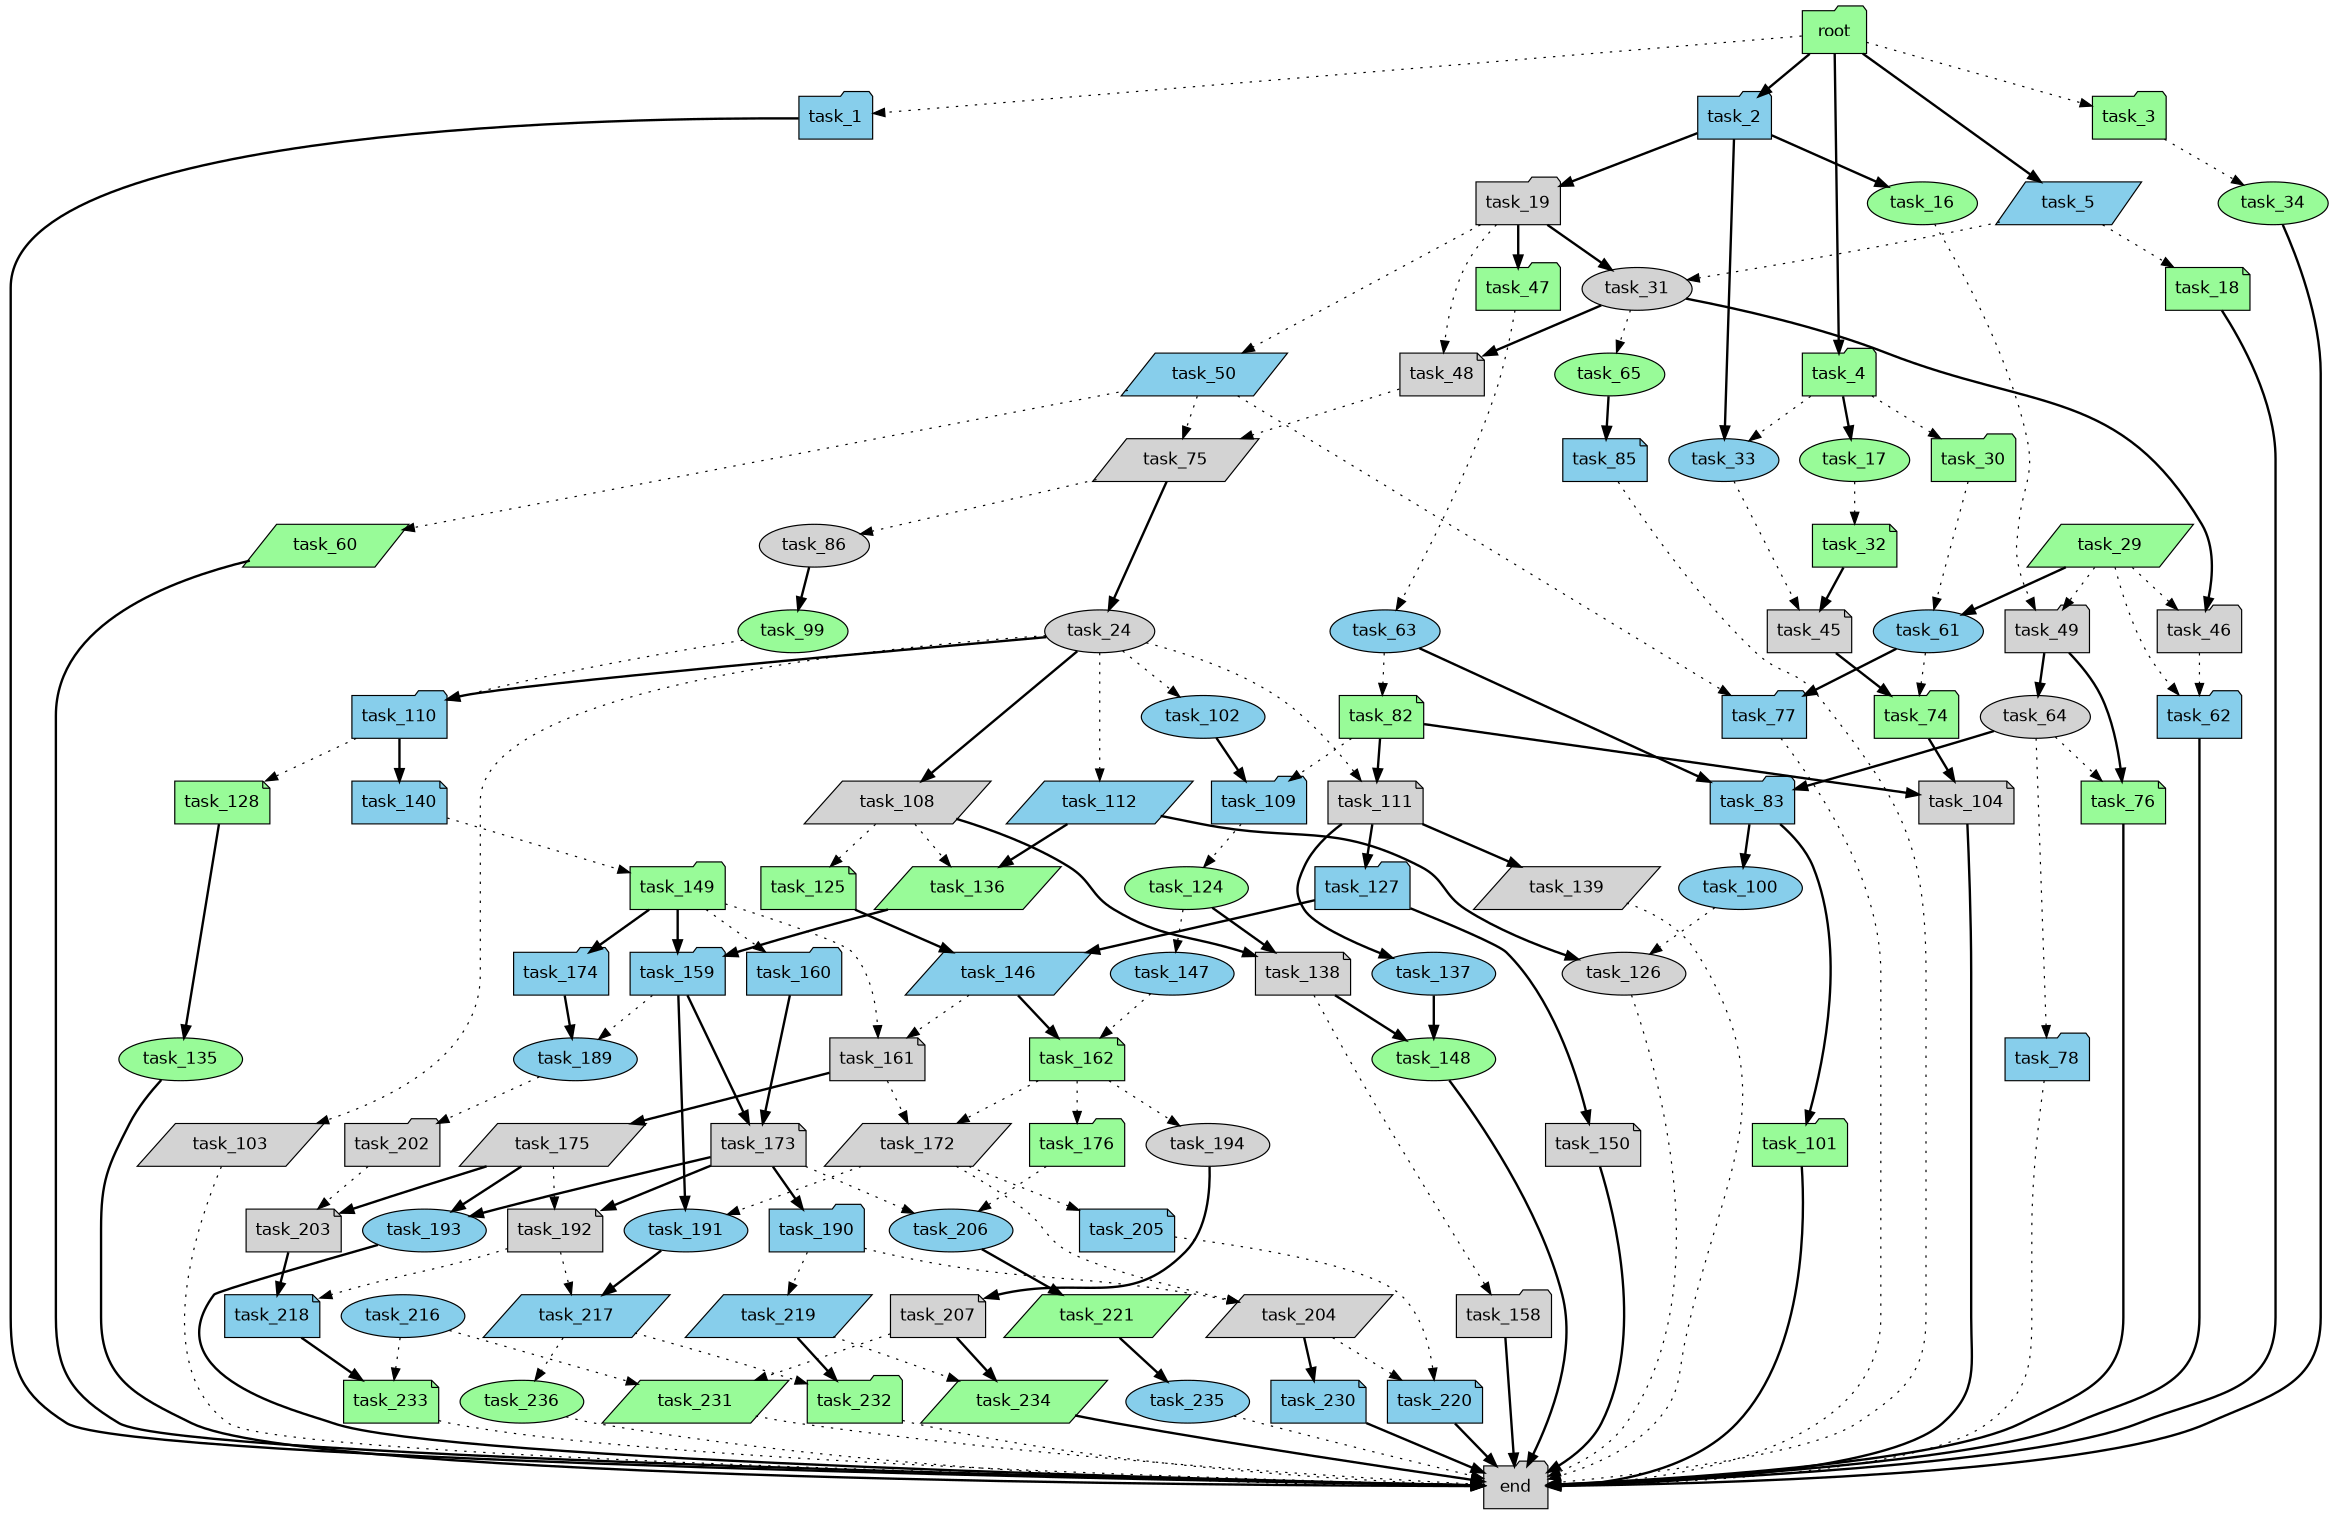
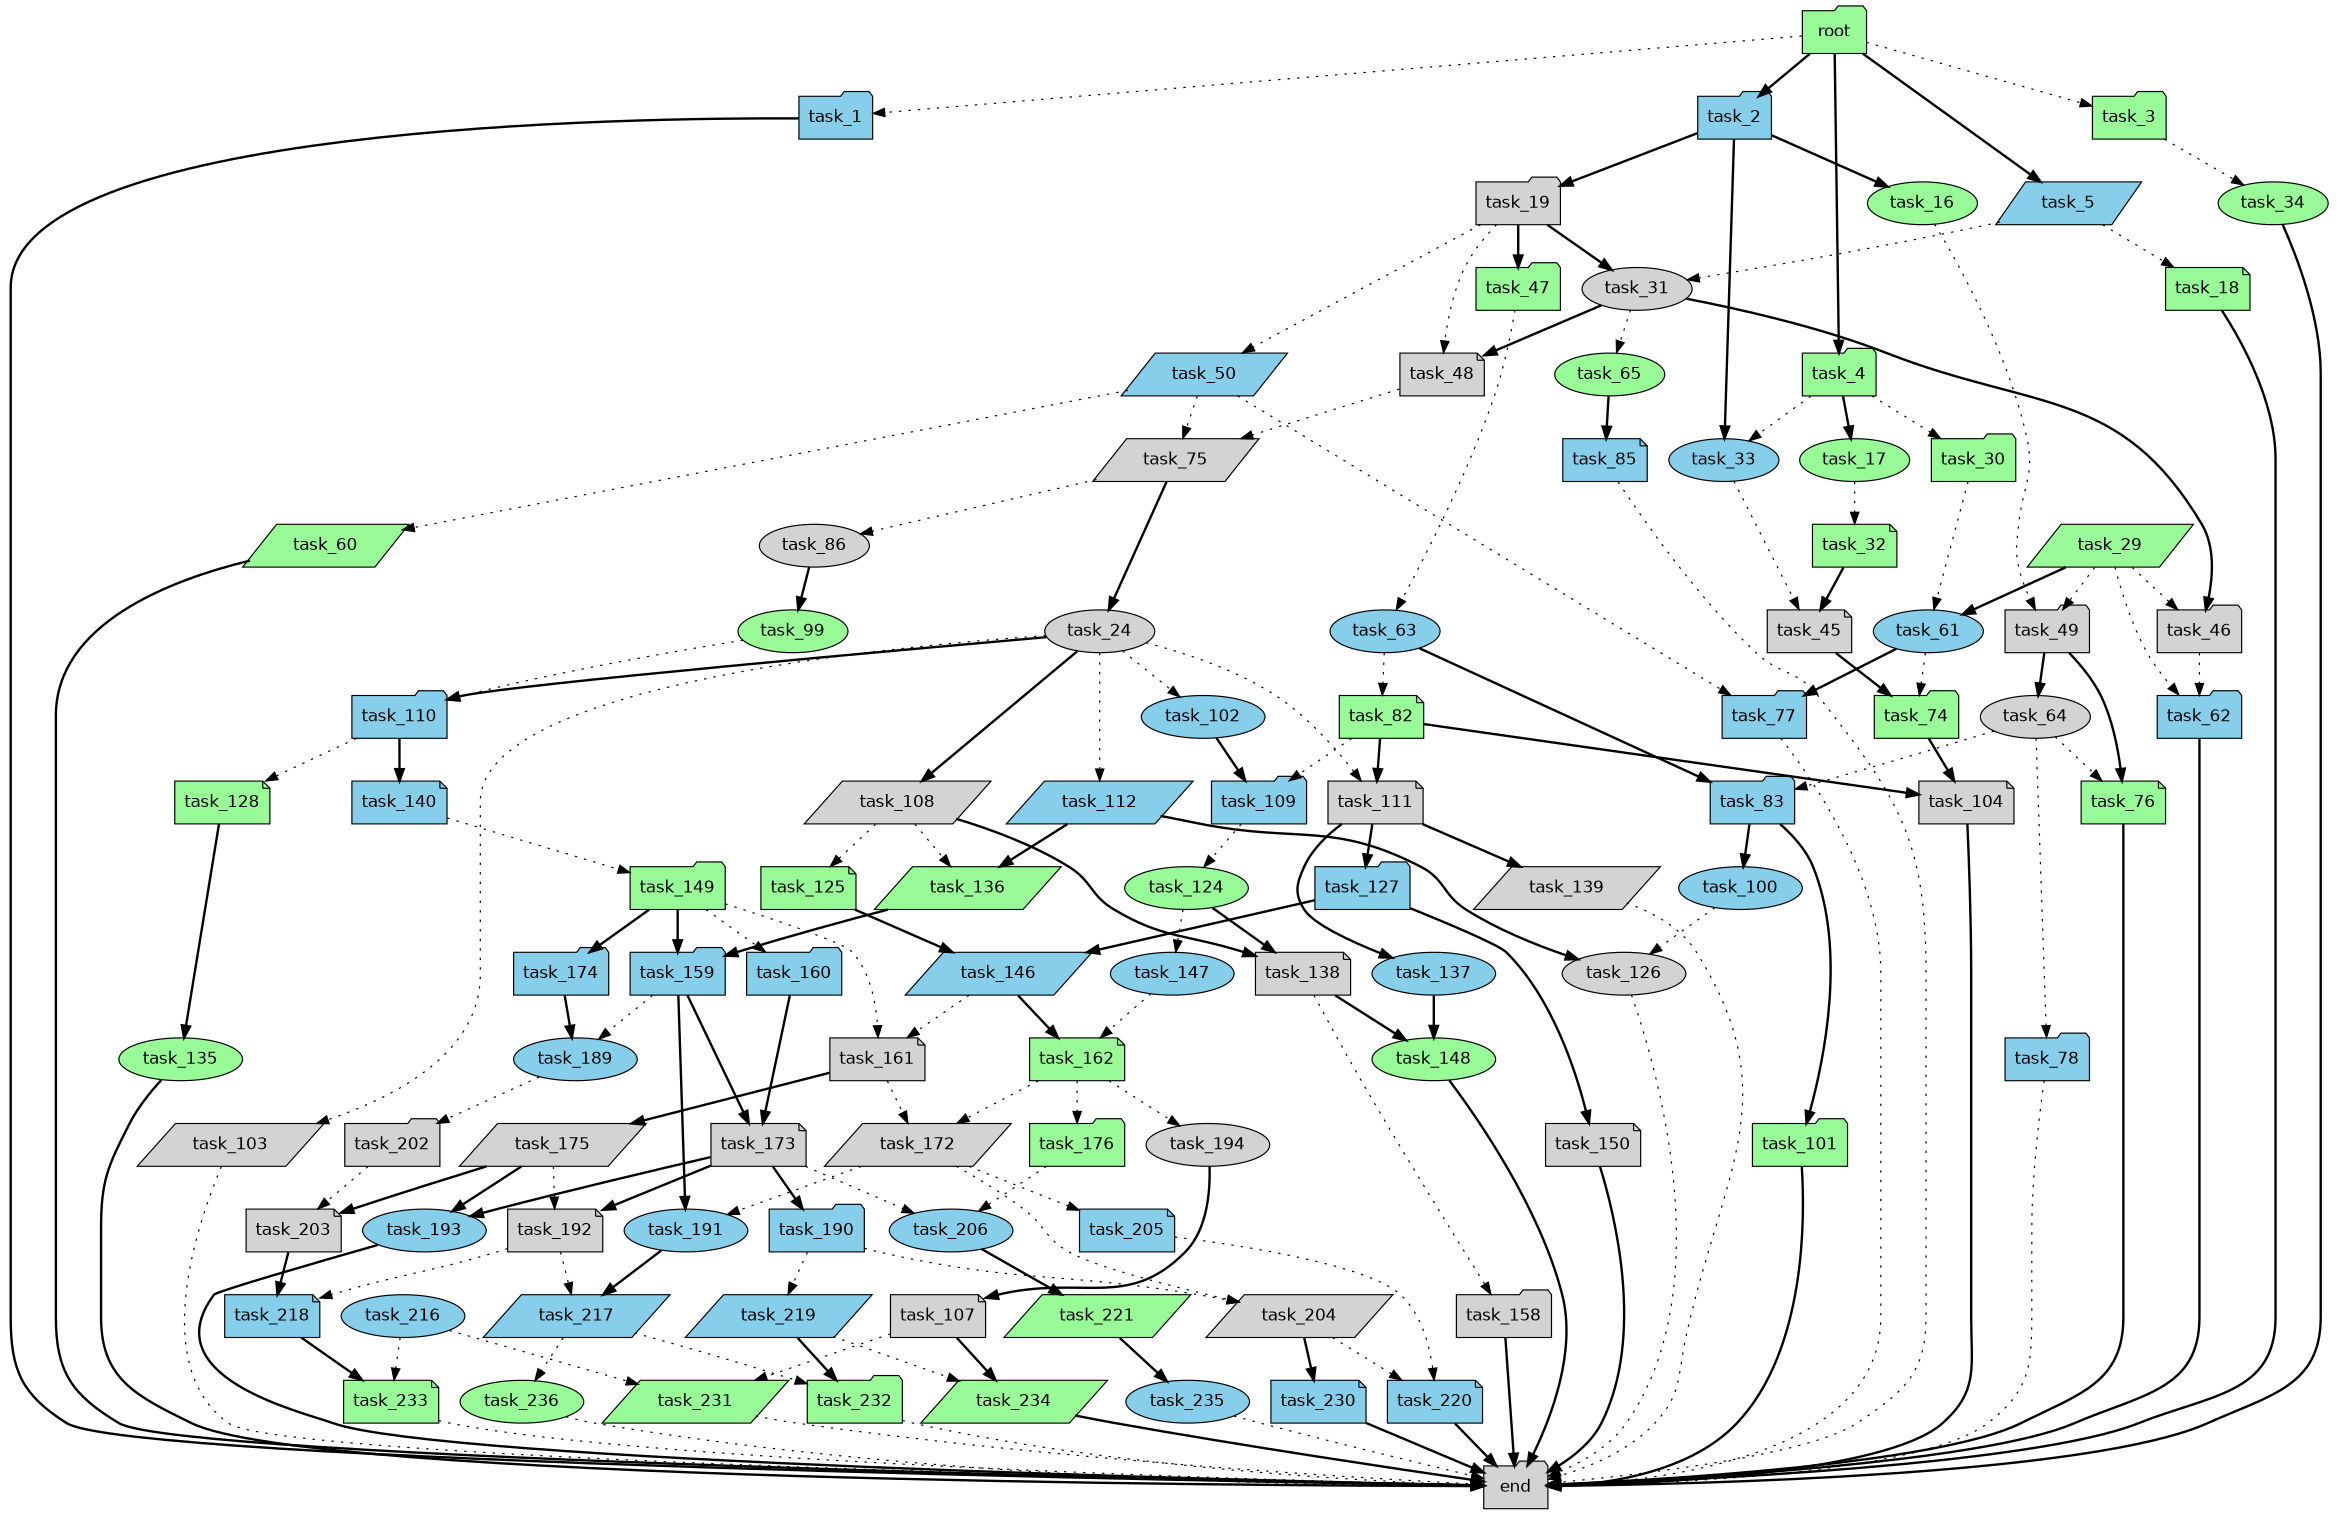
(1900, 759) -> (1900, 759)
(938, 1316) -> (938, 1316)
